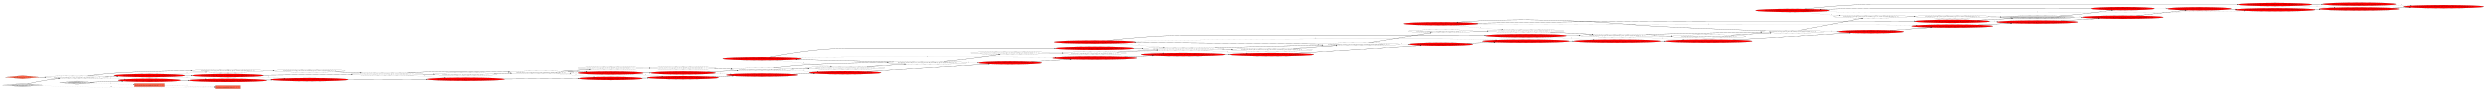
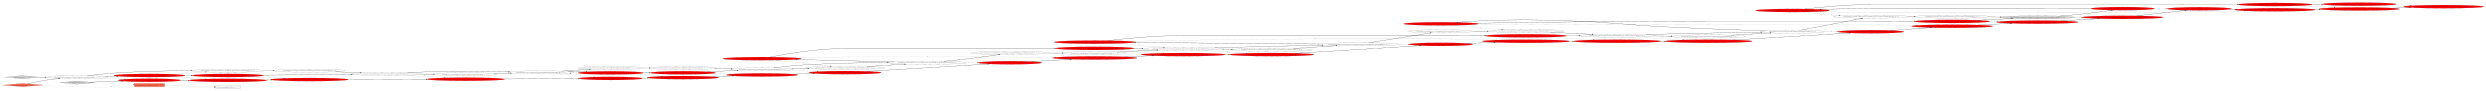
(23, 77) -> (23, 77)
(23, 85) -> (23, 85)
(228, 87) -> (228, 87)
